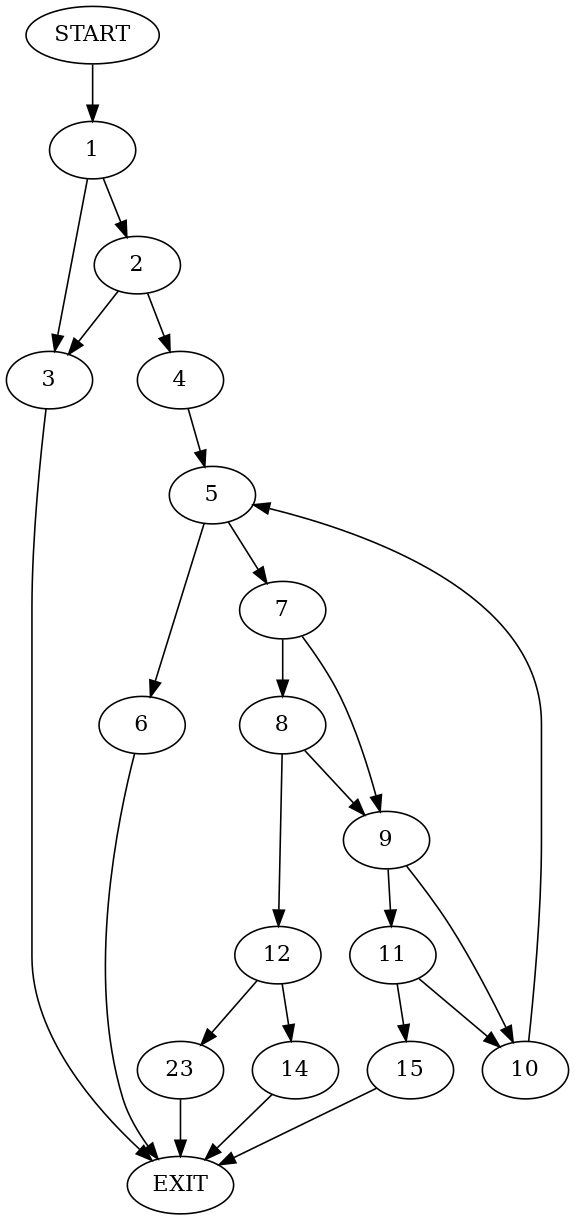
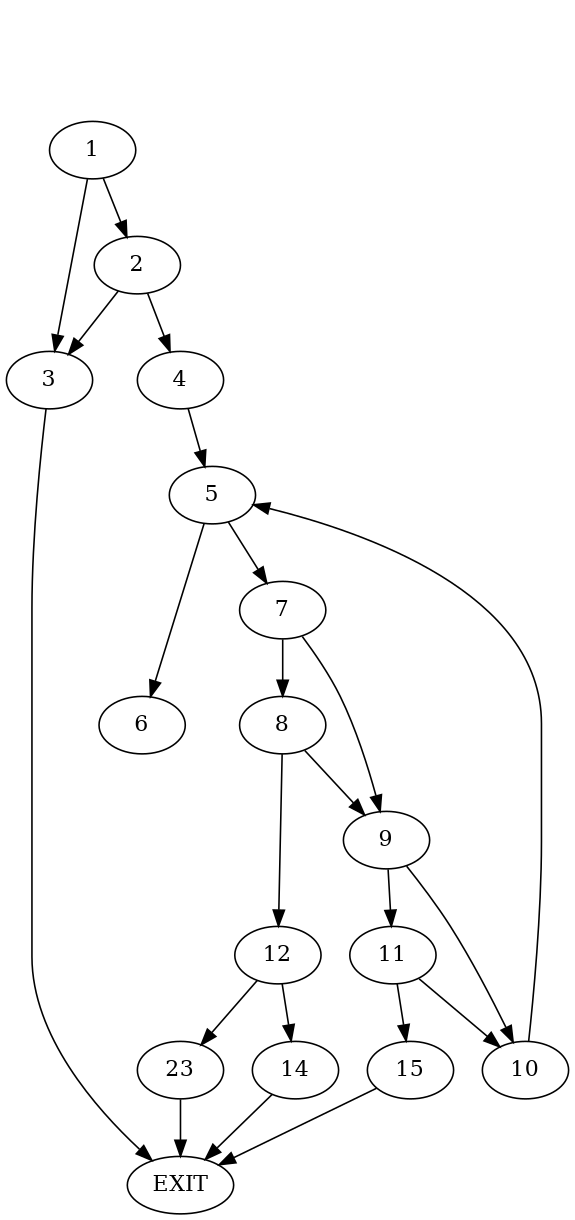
(93, 35) -> none
(106, 953) -> none
